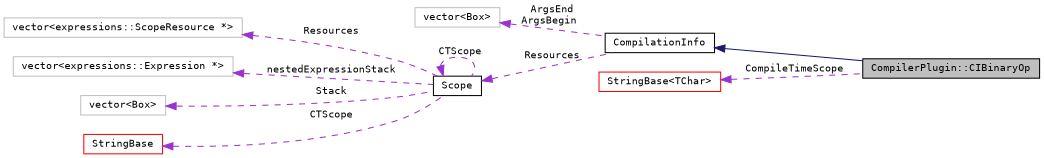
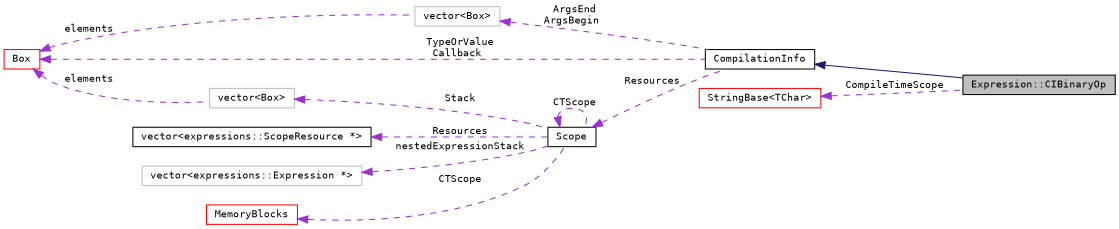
(123, 28) -> (252, 137)
none -> (22, 59)
(951, 68) -> (1039, 85)
(123, 144) -> (252, 215)
